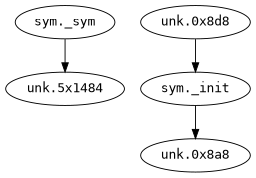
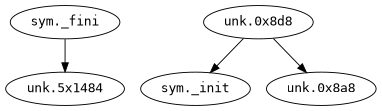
(65, 22) -> (65, 22)
(195, 118) -> (287, 52)
